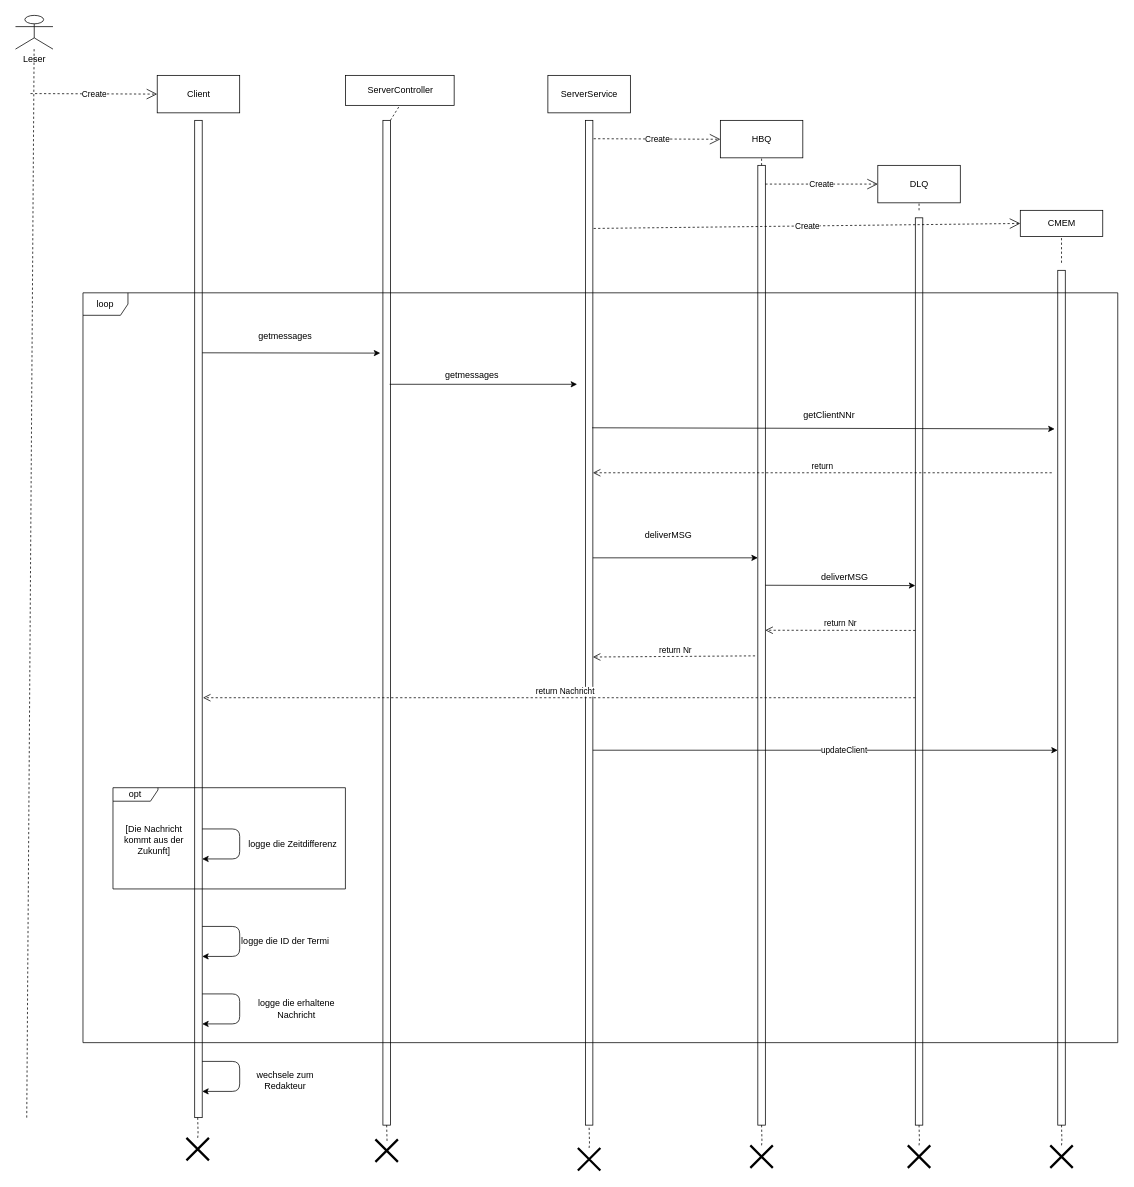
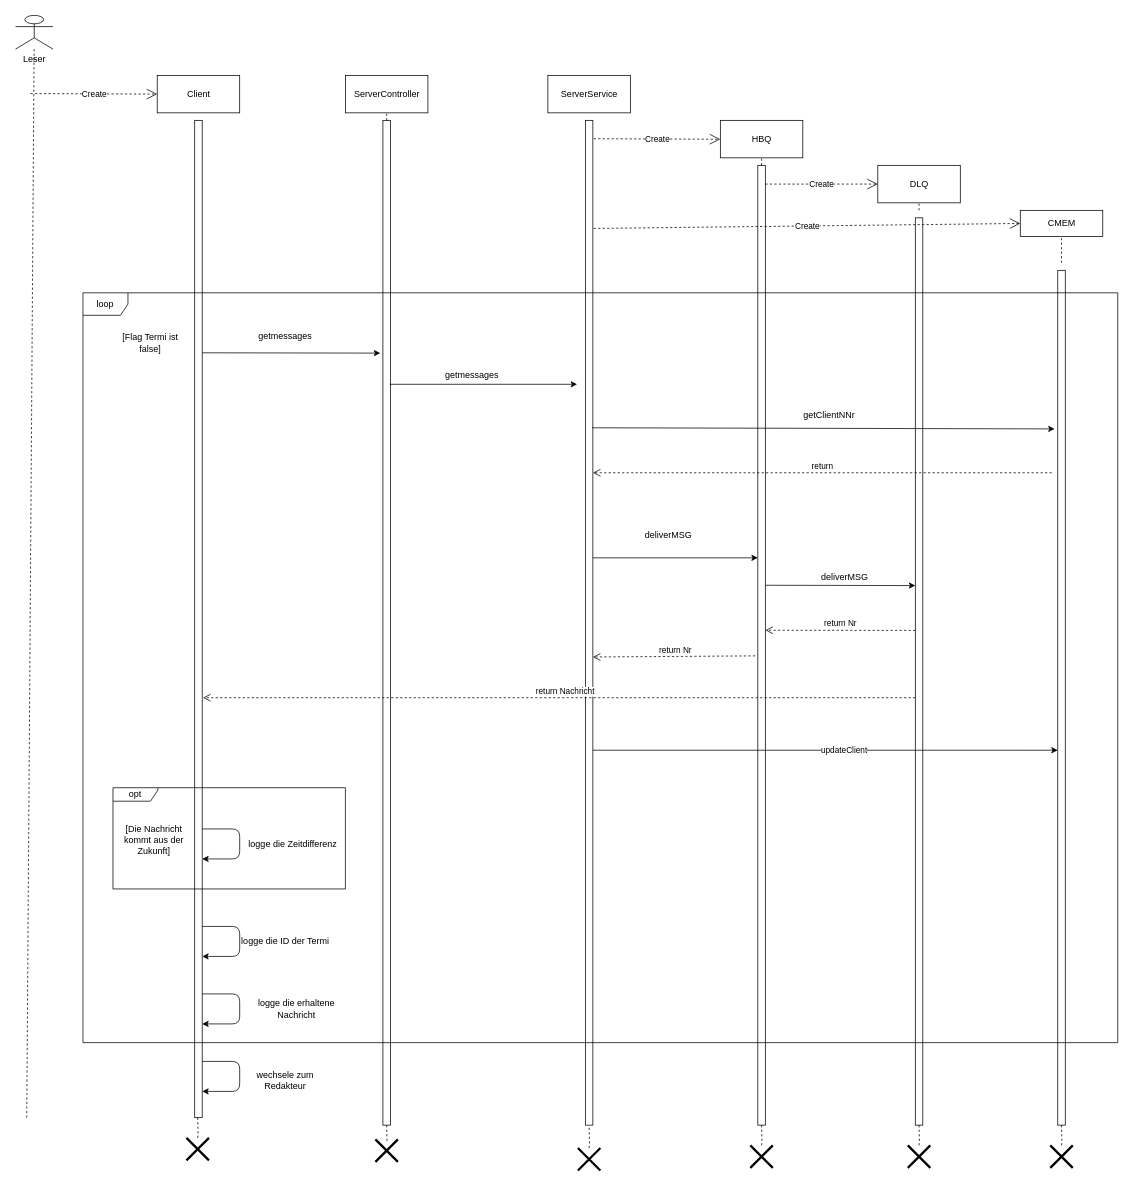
(400, 90) -> (387, 94)
none -> (150, 343)
